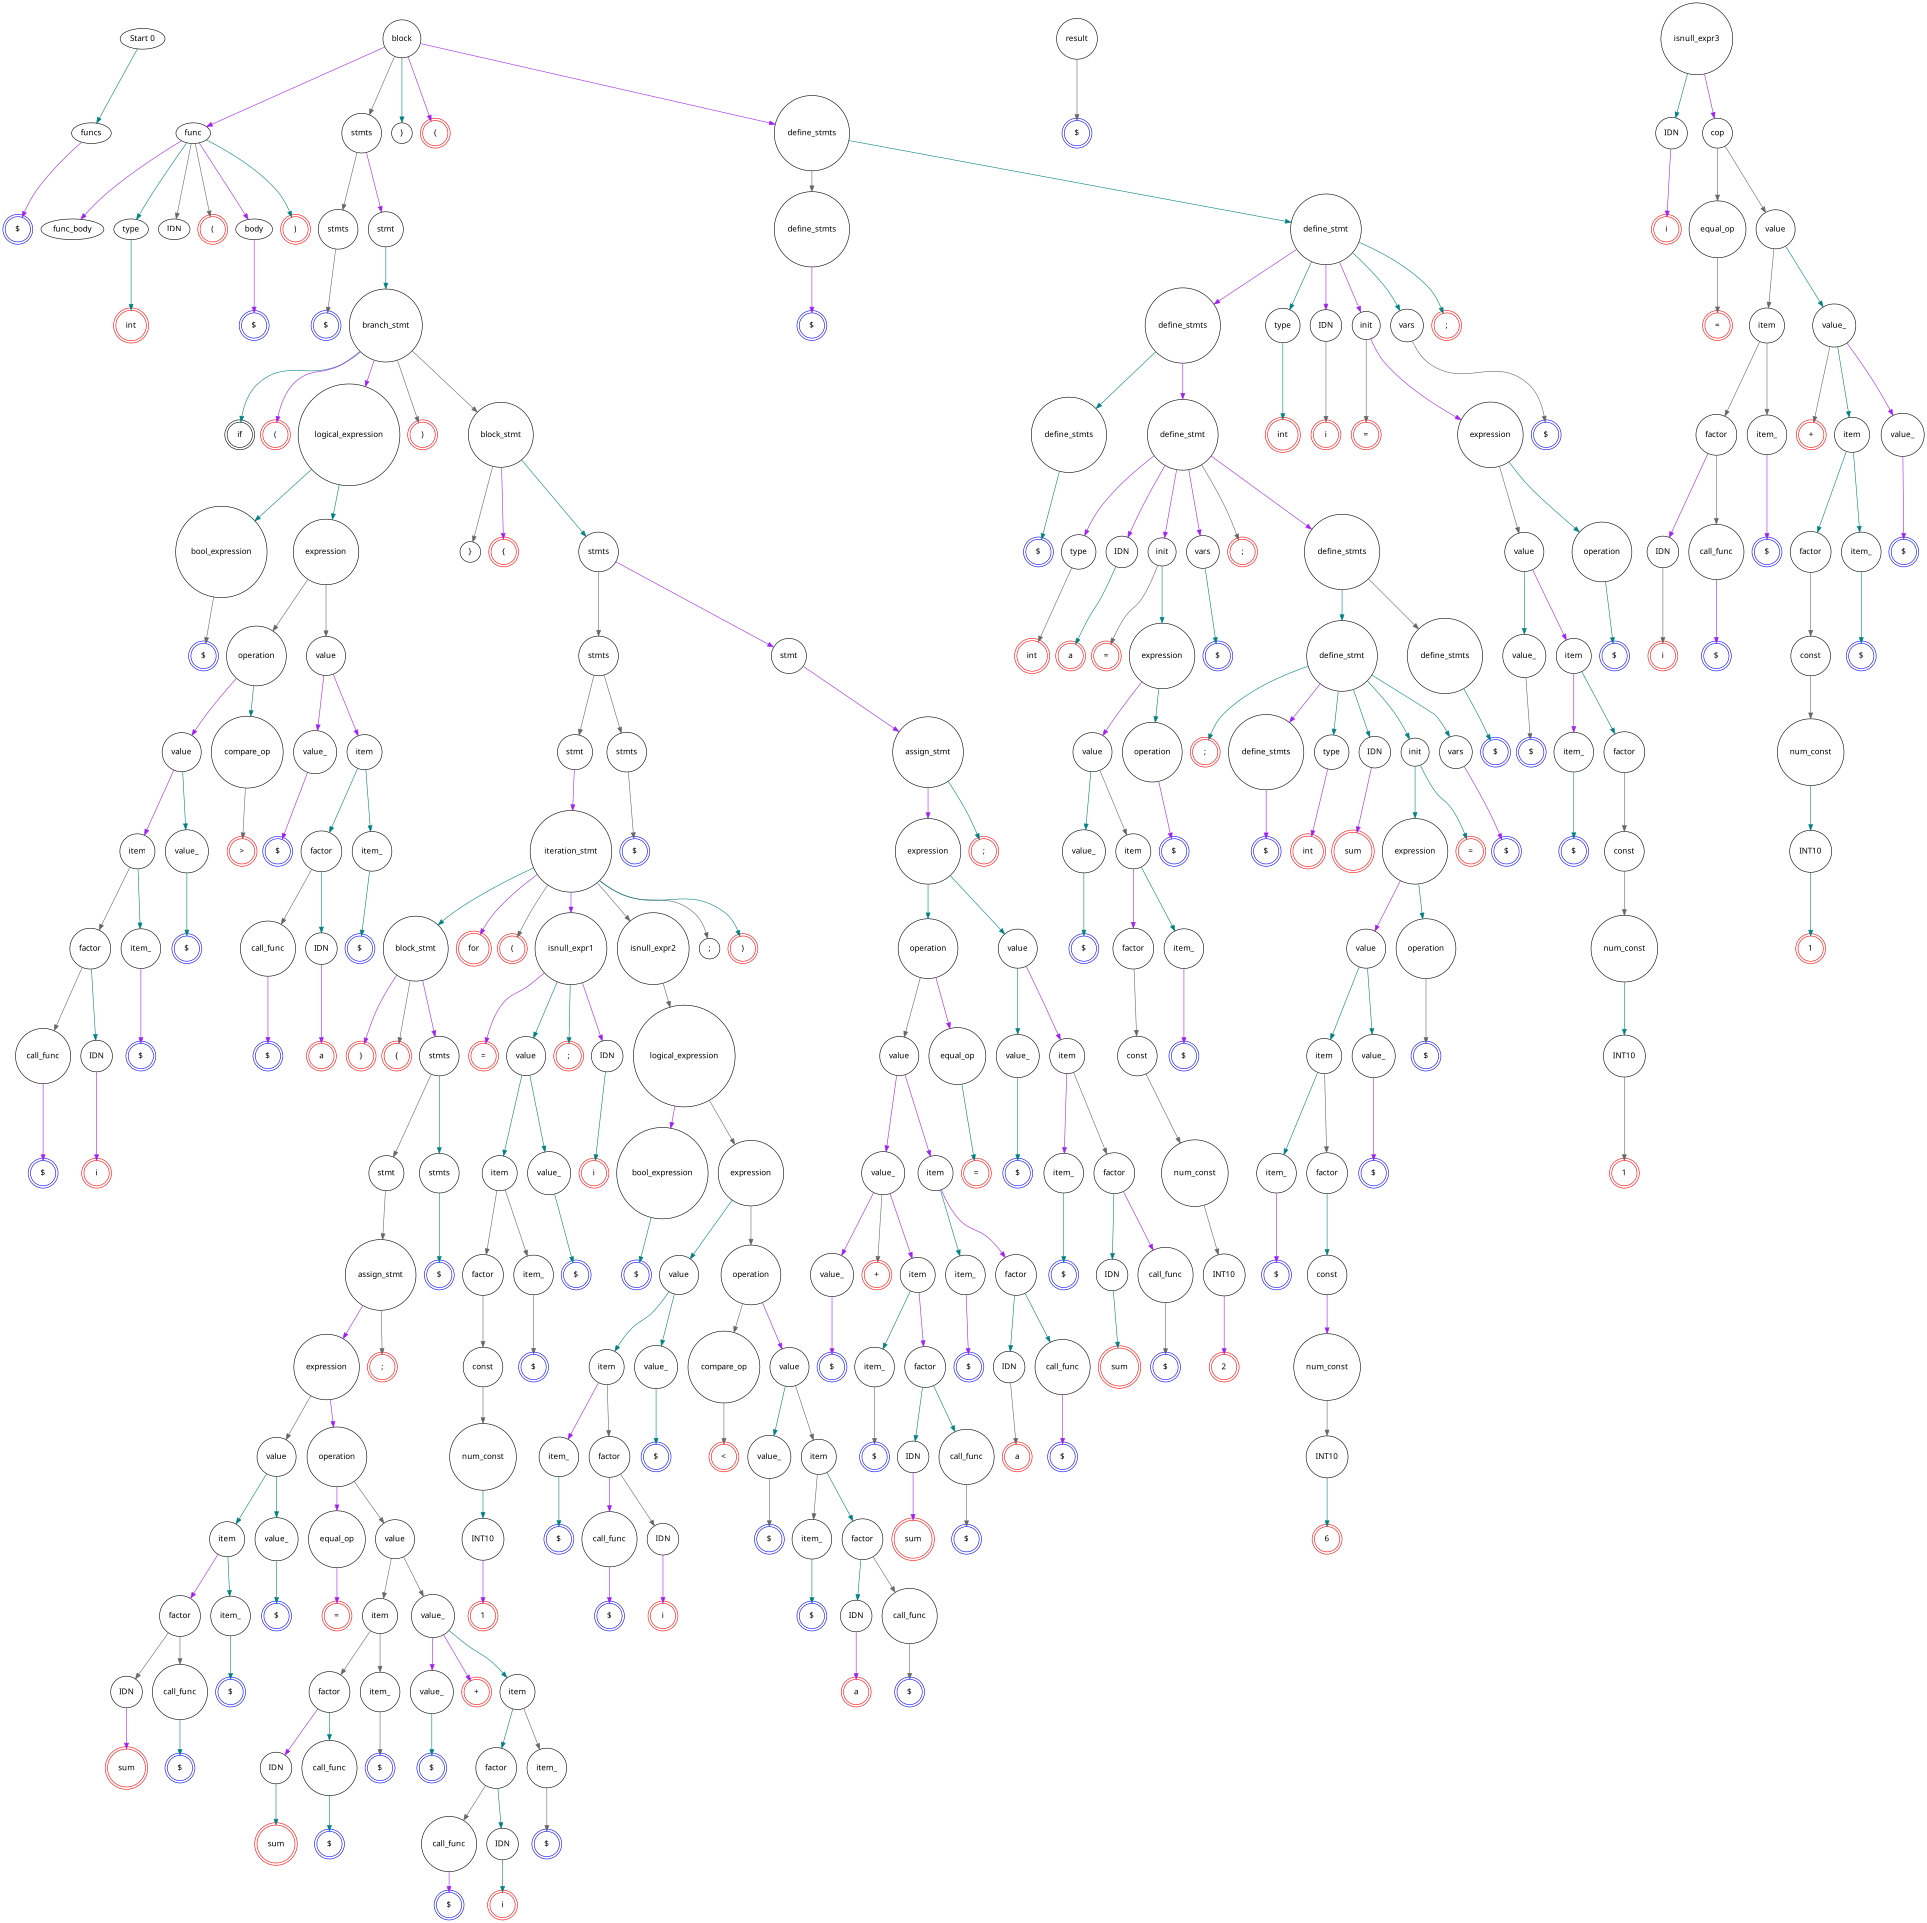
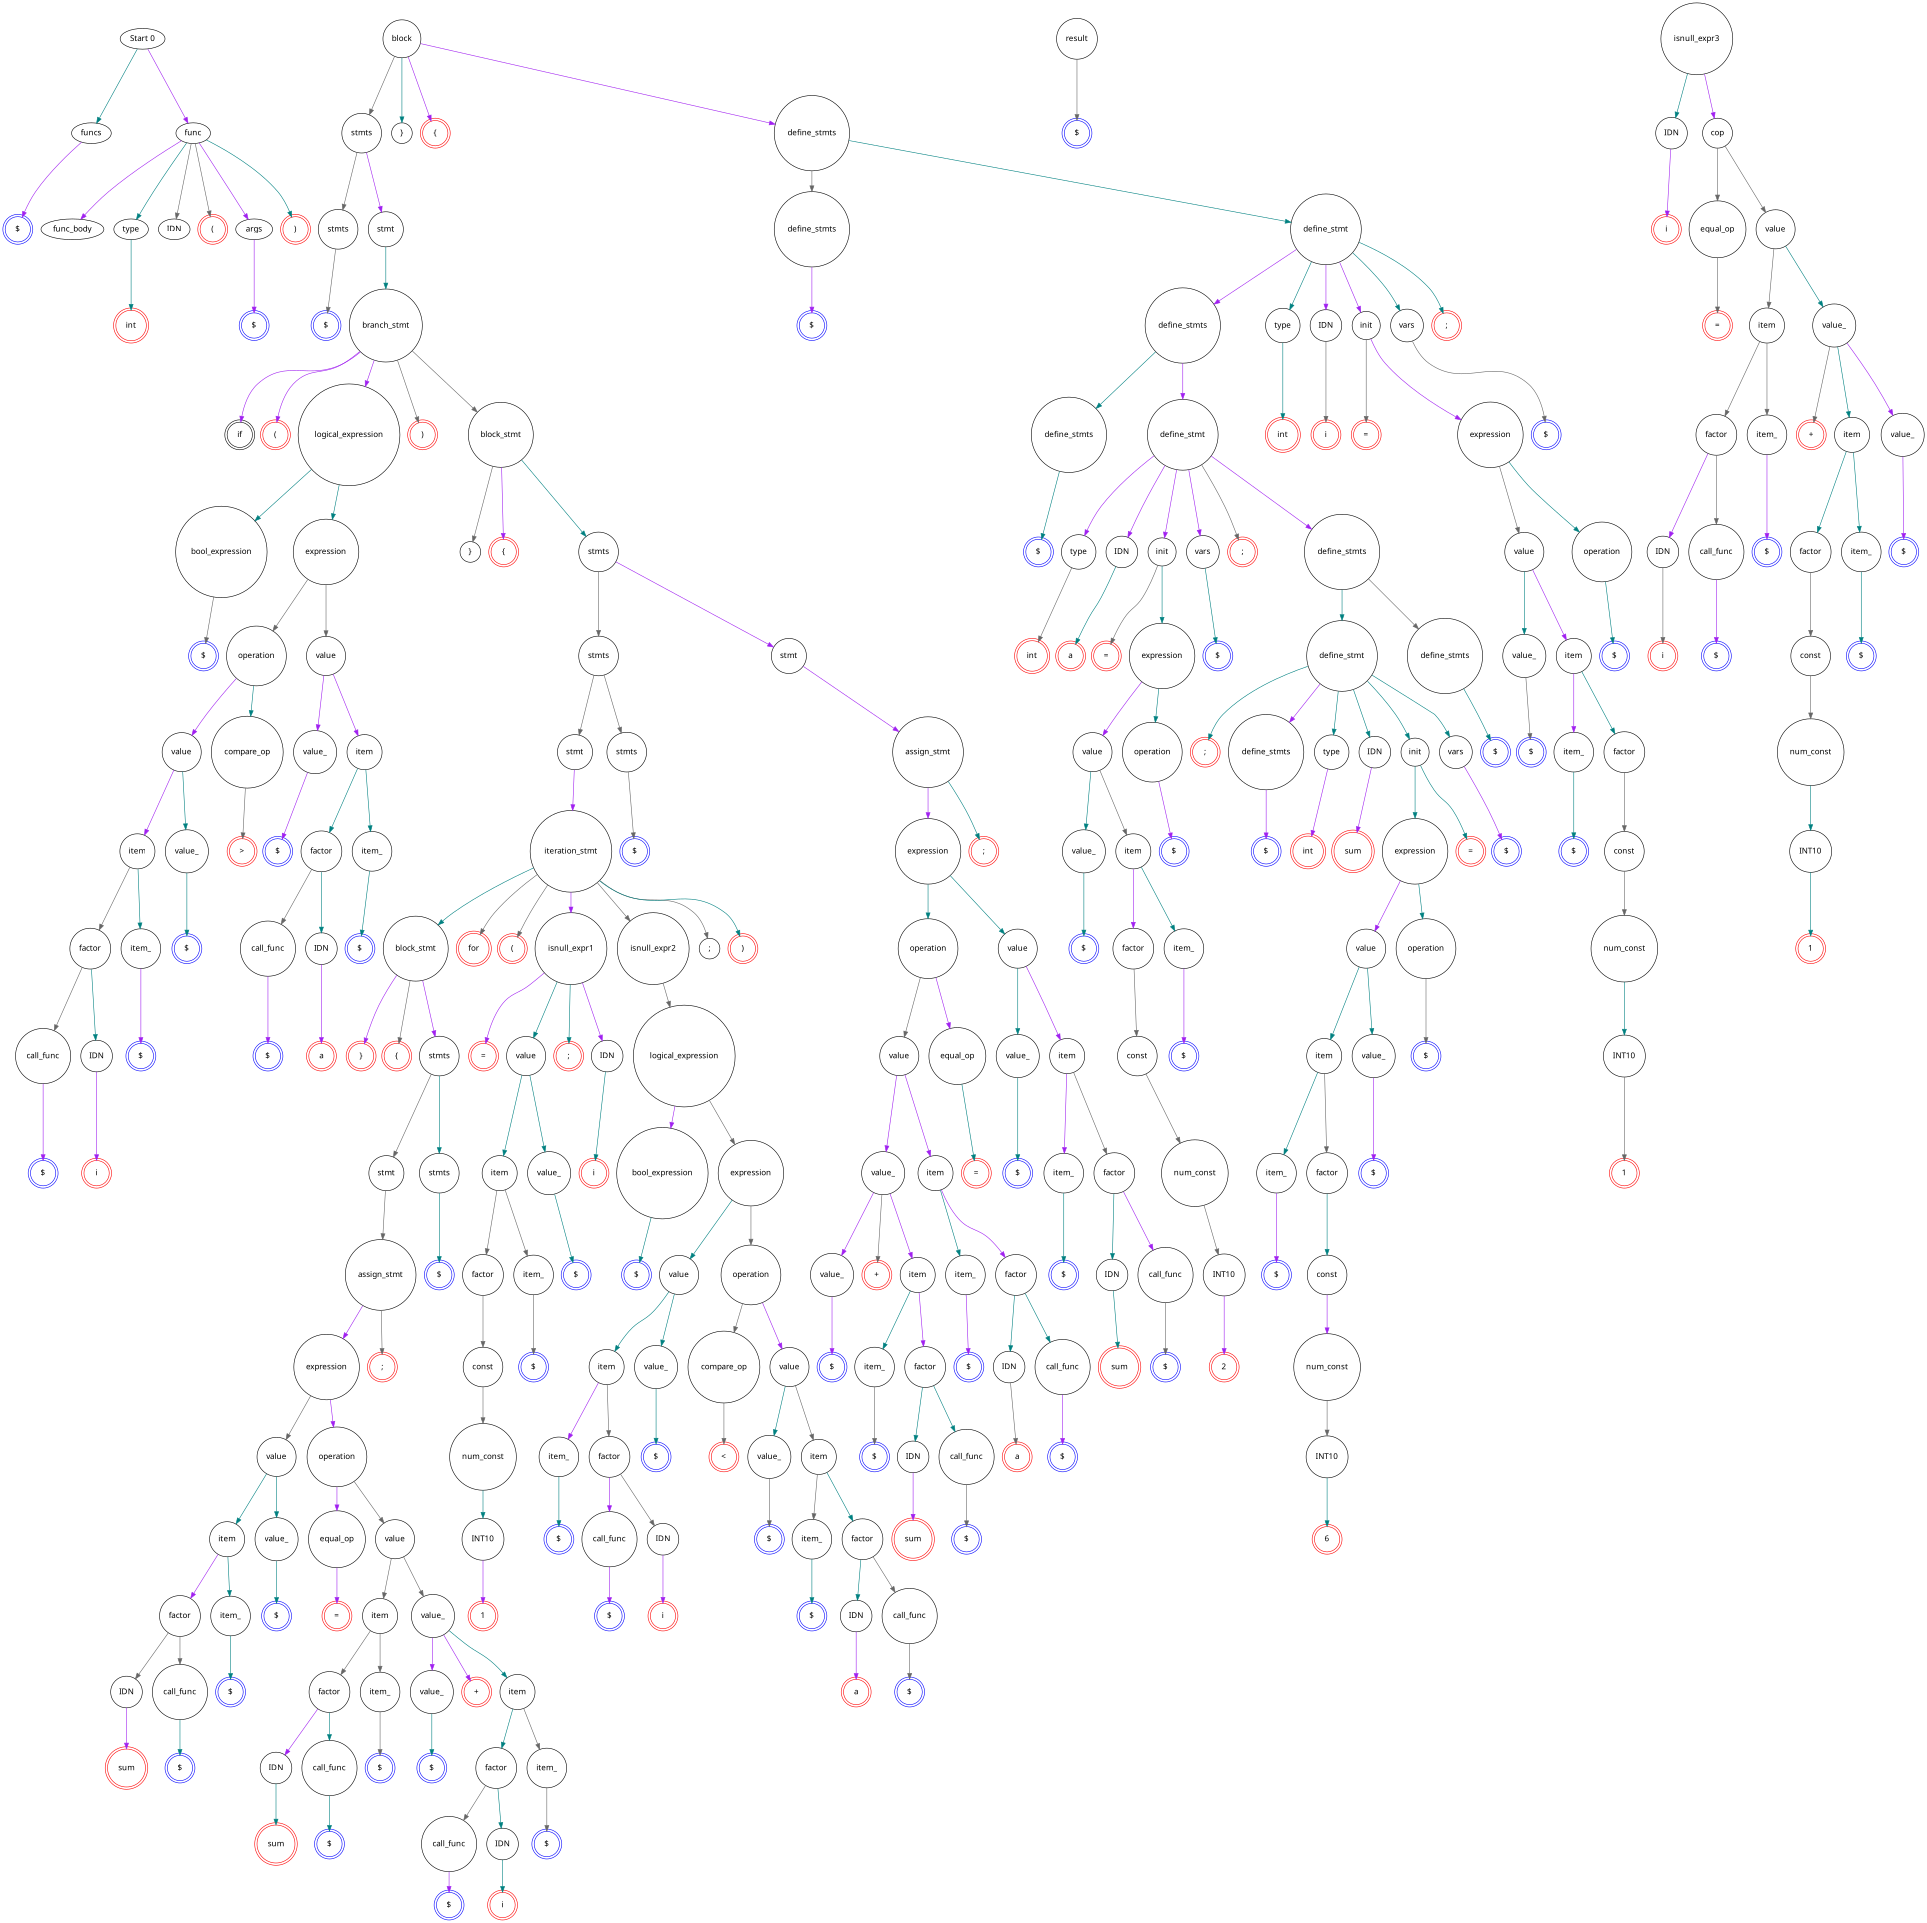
(298, 86) -> (167, 83)
(254, 229) -> (254, 229)
(291, 371) -> (291, 371)
(507, 899) -> (507, 899)
